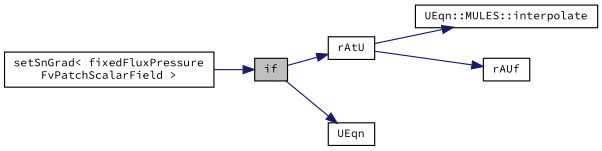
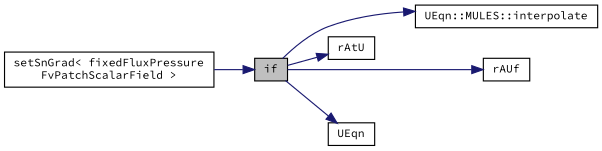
(409, 37) -> (338, 23)
(423, 58) -> (380, 70)
